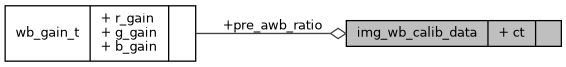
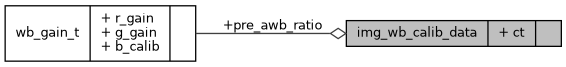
(129, 47) -> (130, 47)
